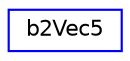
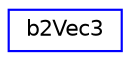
(65, 30) -> (65, 30)
